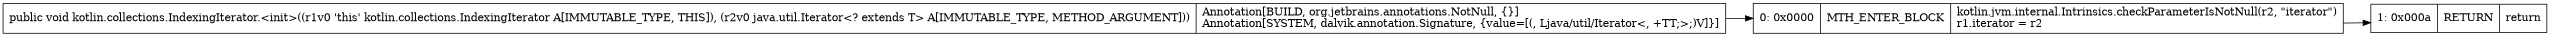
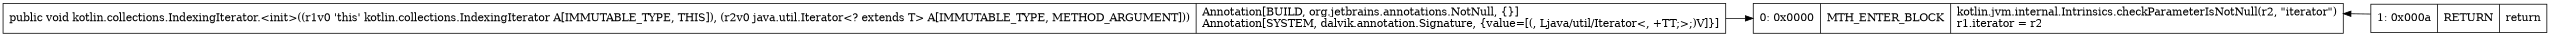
(2353, 23) -> (2361, 14)
